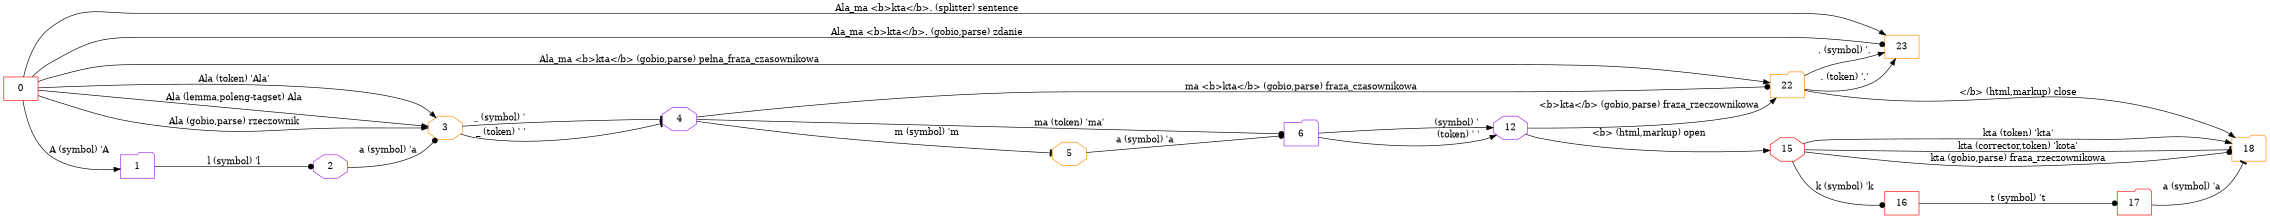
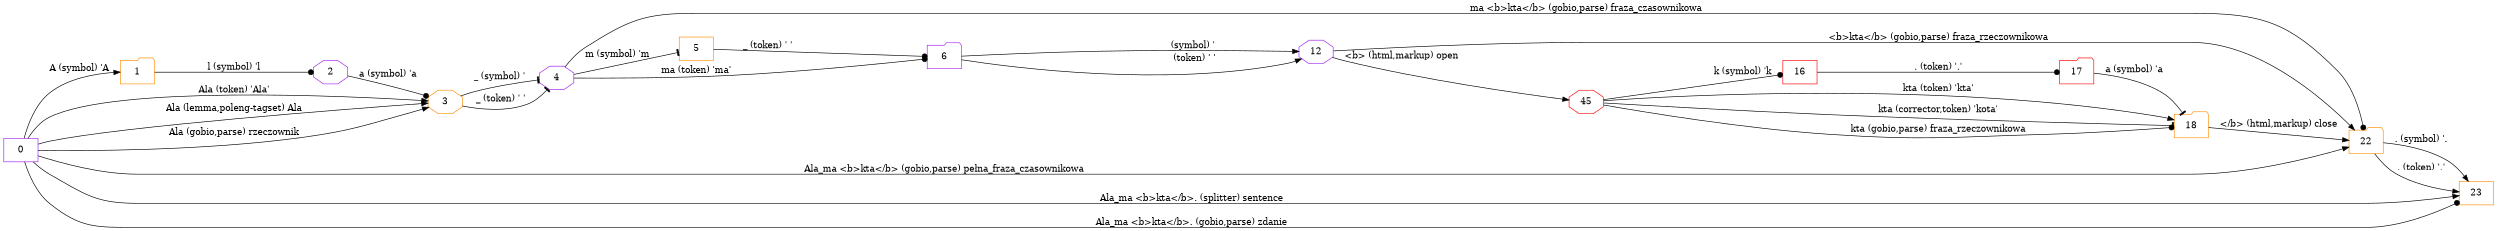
(21, 89) -> (21, 150)
(2019, 98) -> (2276, 134)
(1145, 140) -> (768, 46)
(1787, 149) -> (1586, 102)
(1069, 154) -> (696, 49)
(137, 167) -> (137, 72)
(2018, 199) -> (1938, 67)
